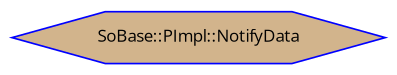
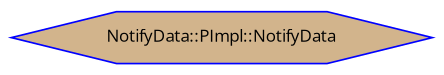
(199, 38) -> (222, 38)
